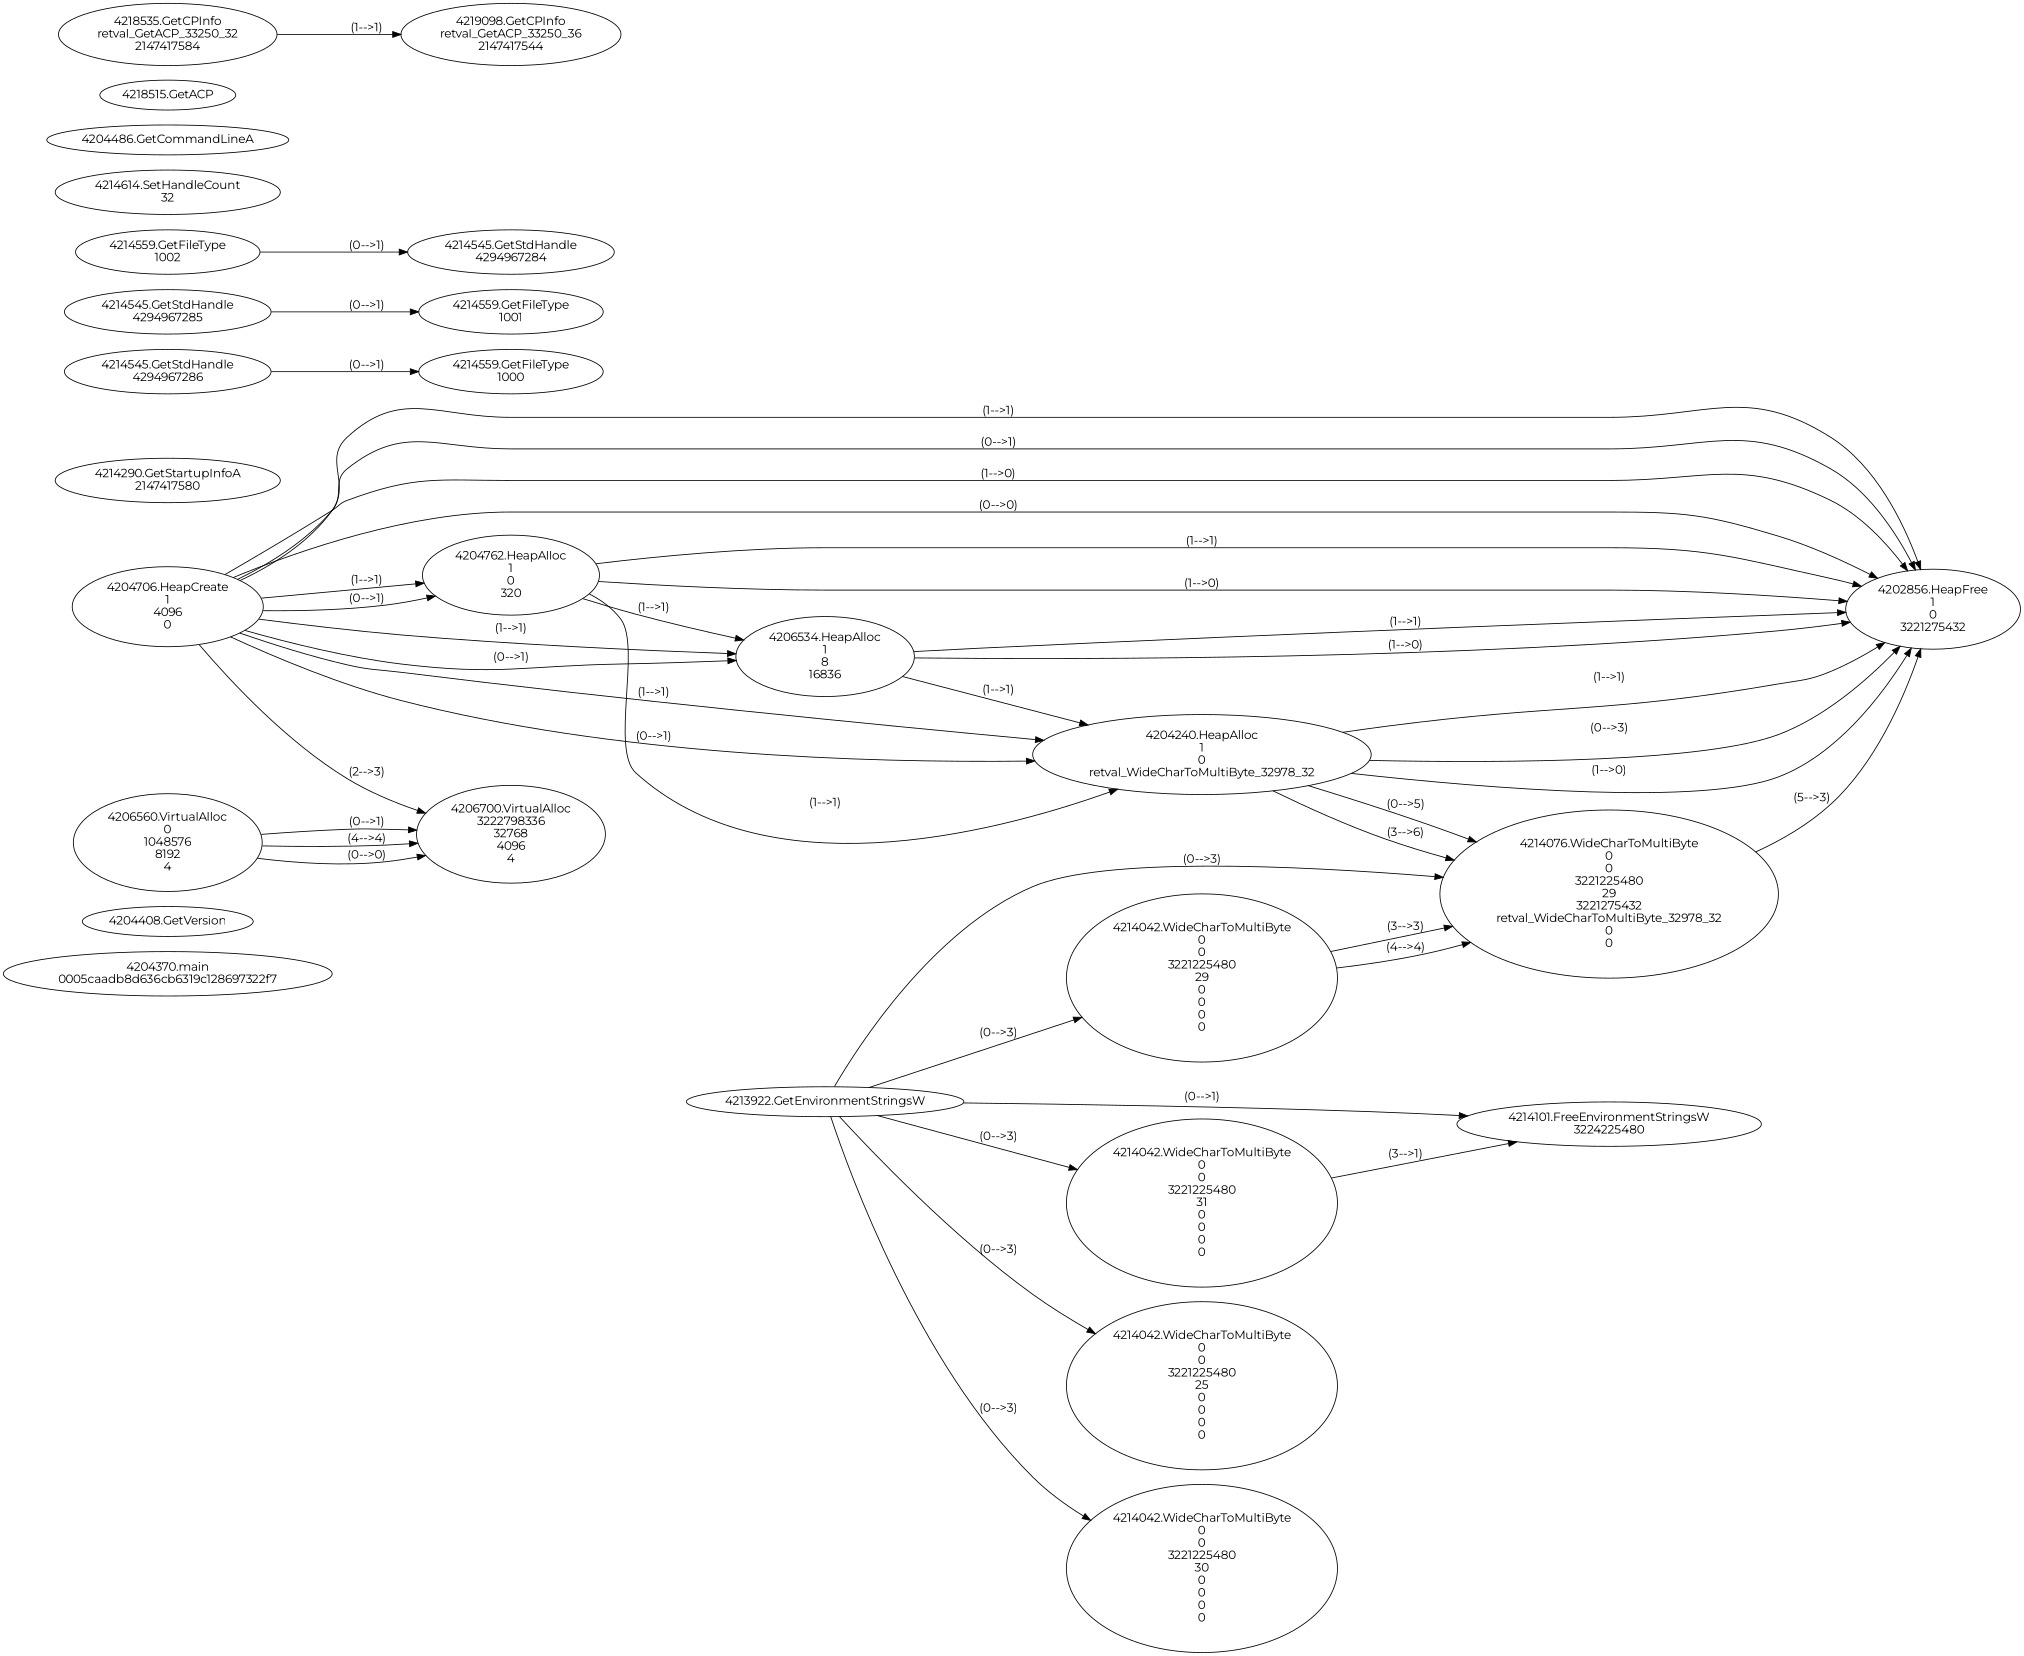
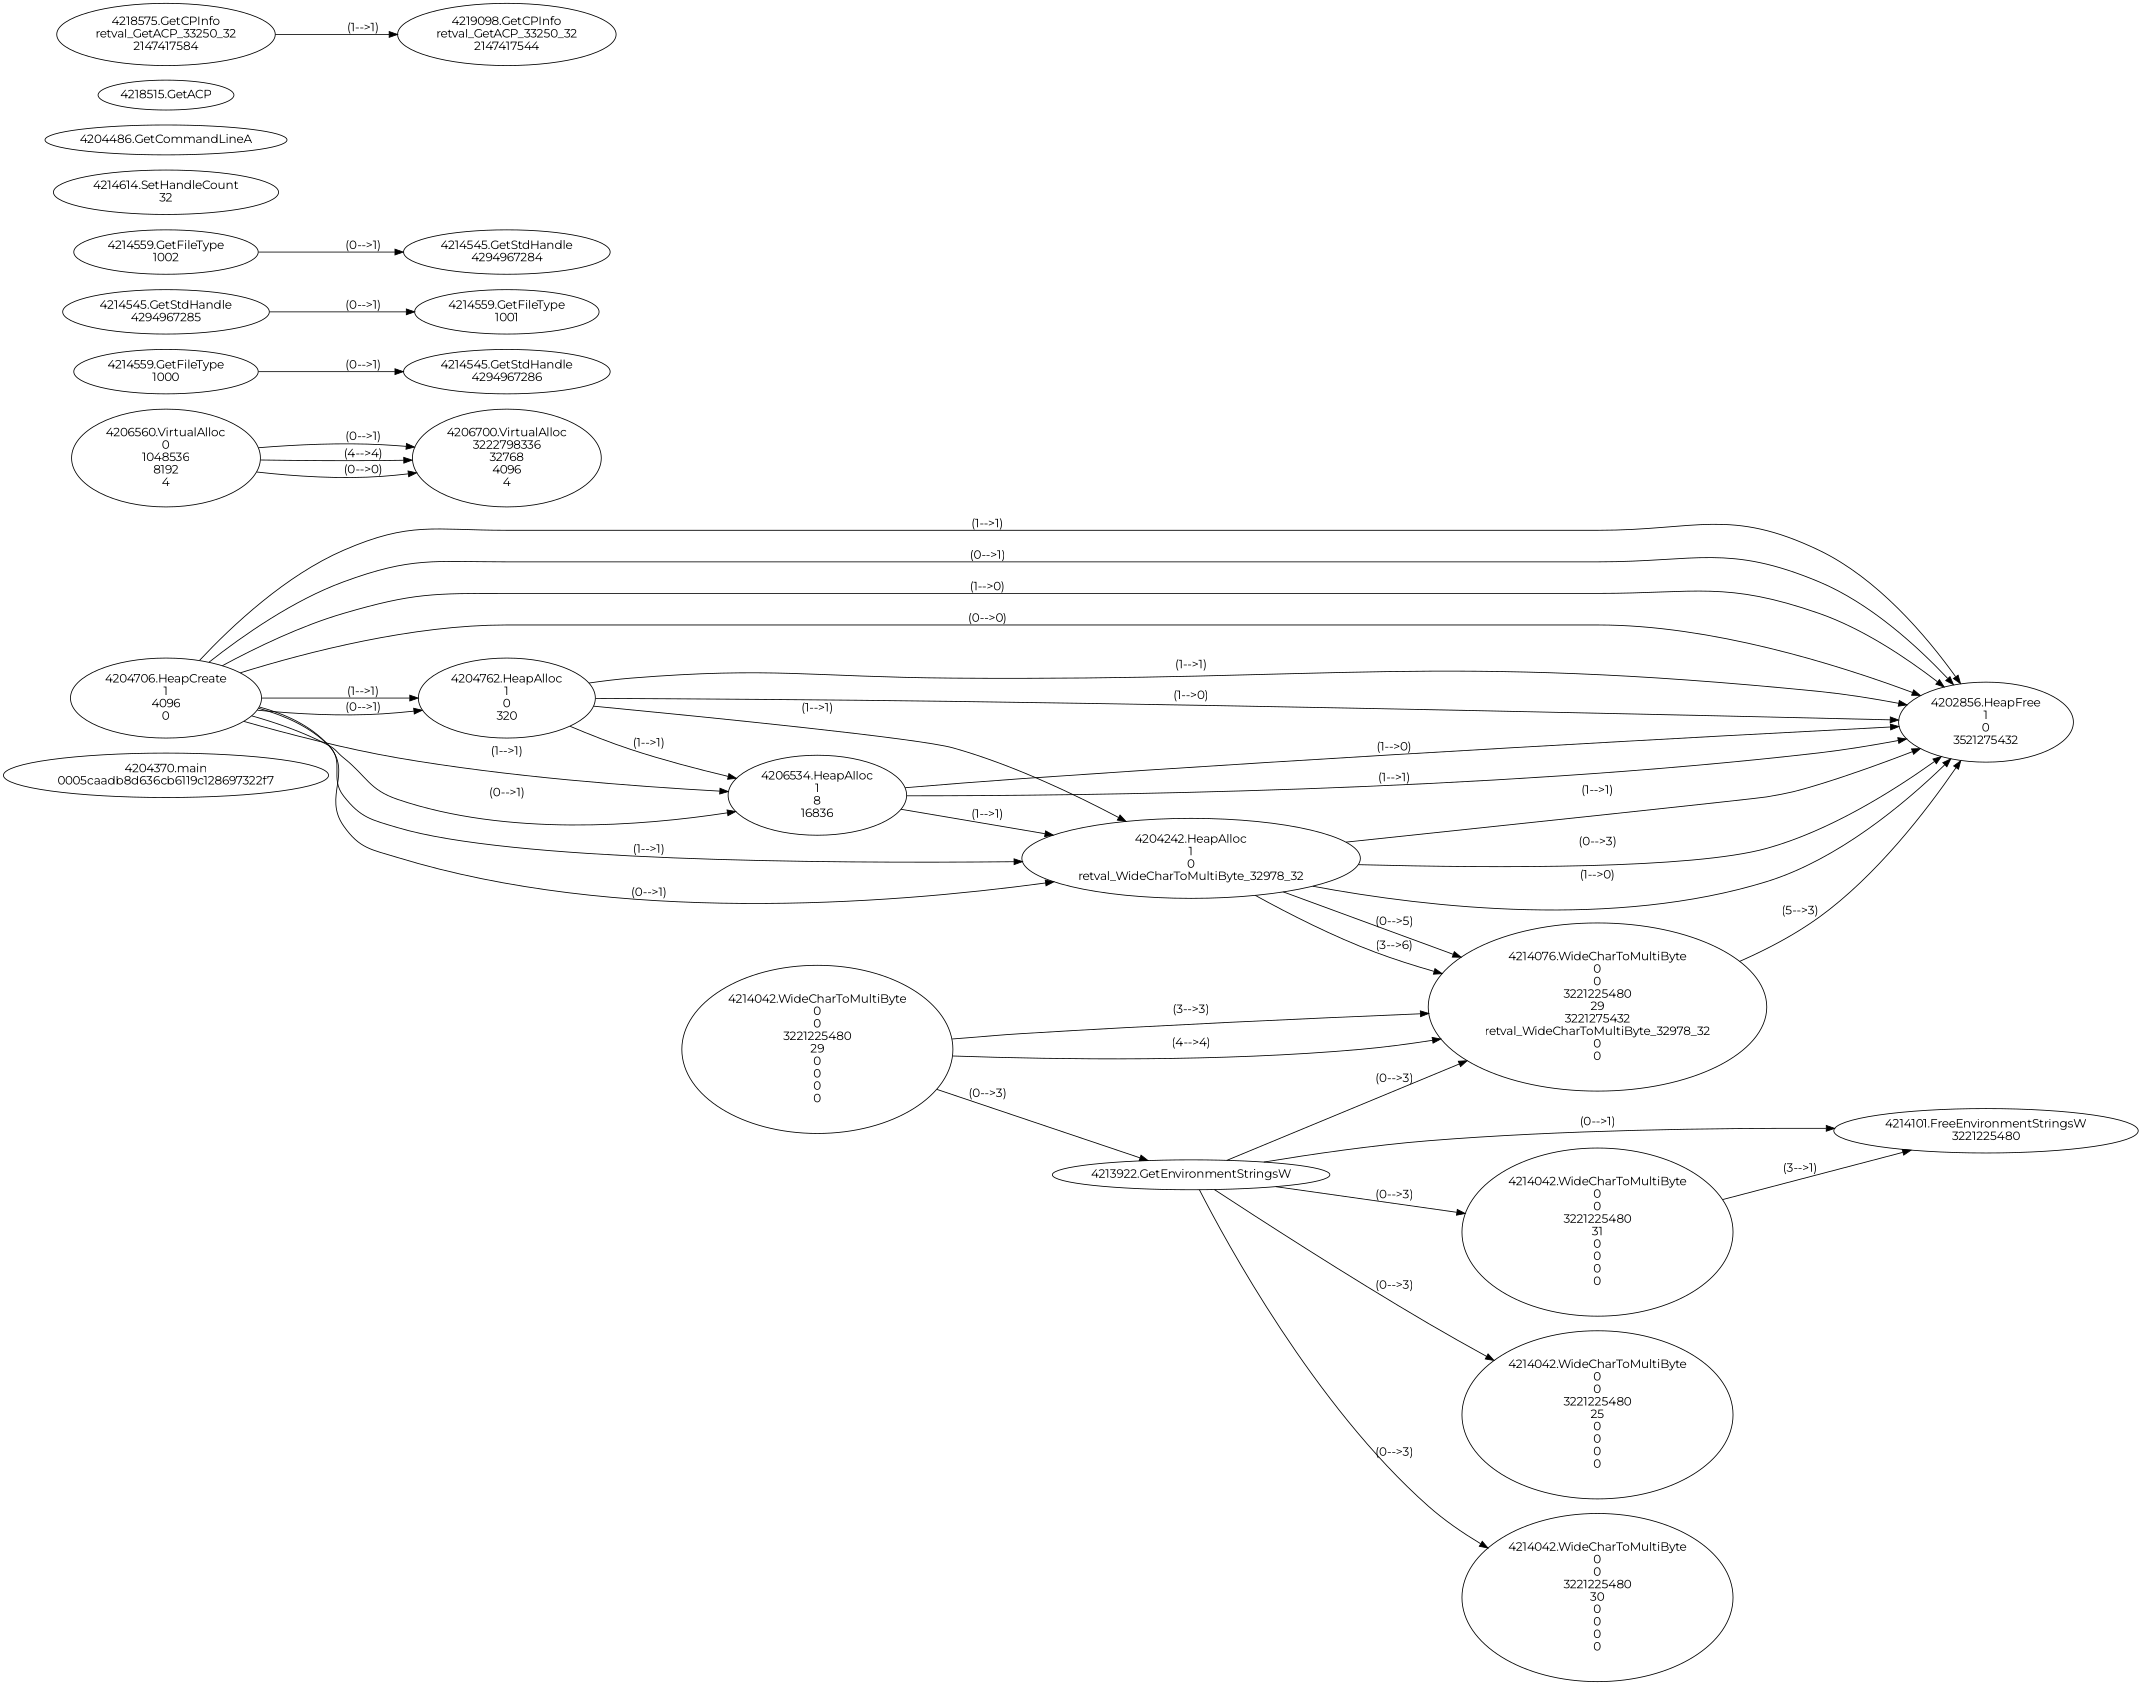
(168, 34) -> (166, 34)
(511, 34) -> (507, 34)
(341, 372) -> (327, 372)
(168, 480) -> none
(1933, 609) -> (1986, 722)
(297, 743) -> none
(1202, 755) -> (1191, 858)
(168, 843) -> (166, 458)
(168, 921) -> none
(168, 974) -> (166, 775)
(971, 1054) -> (1038, 1124)
(1609, 1124) -> (1986, 1131)
